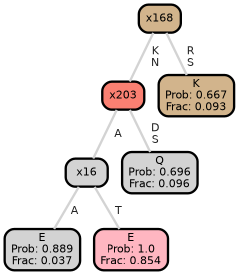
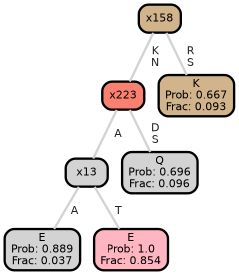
(160, 19) -> (160, 19)
(123, 96) -> (123, 96)
(87, 173) -> (87, 173)
